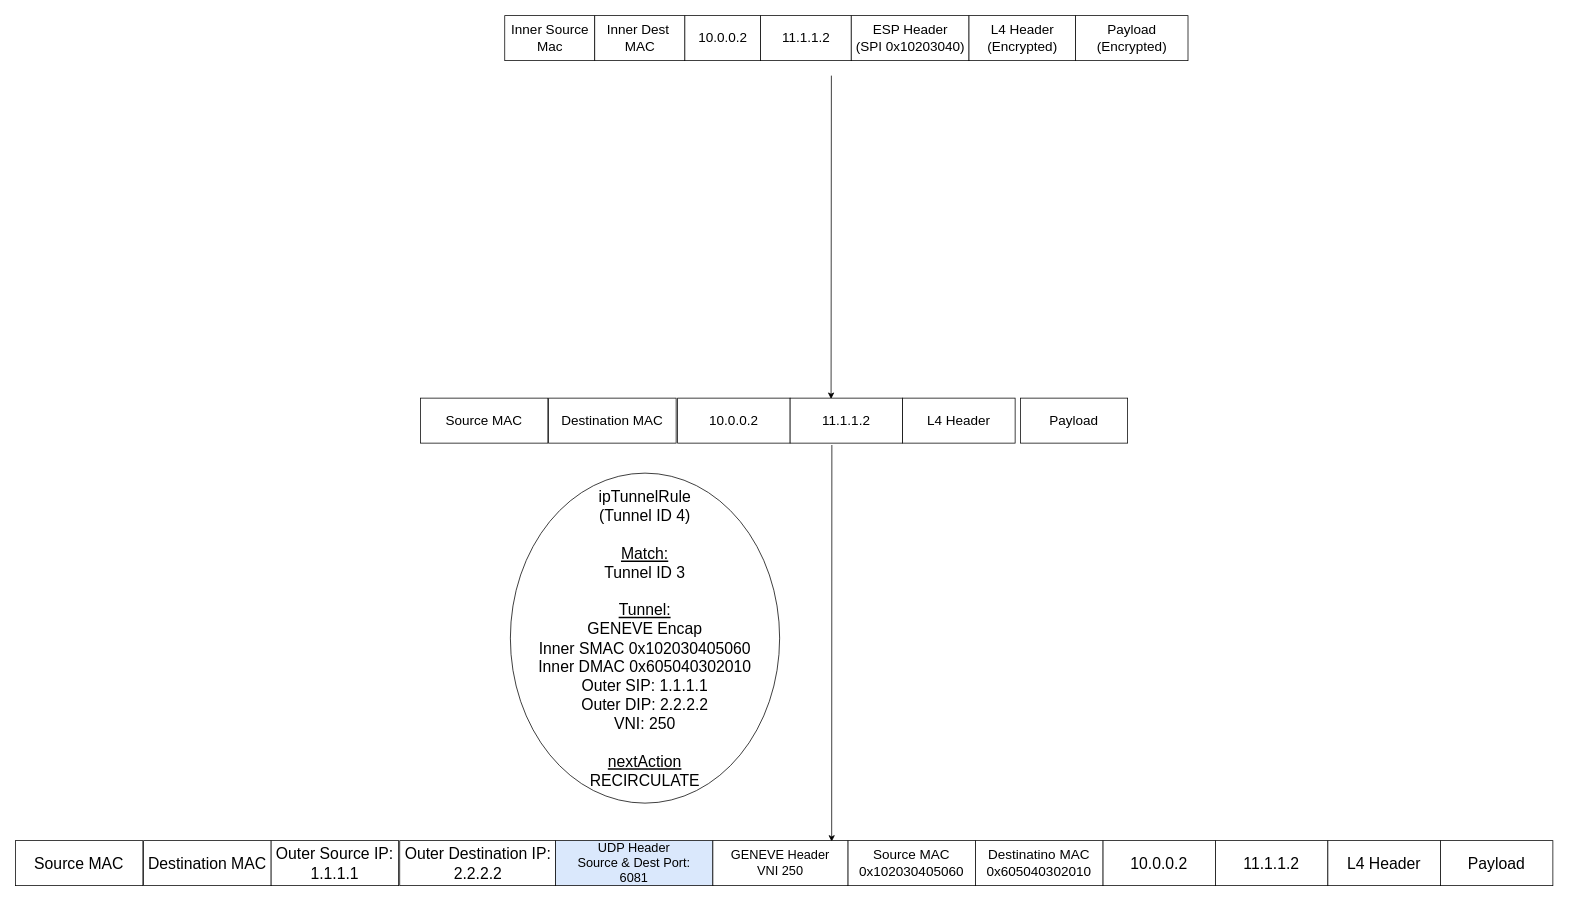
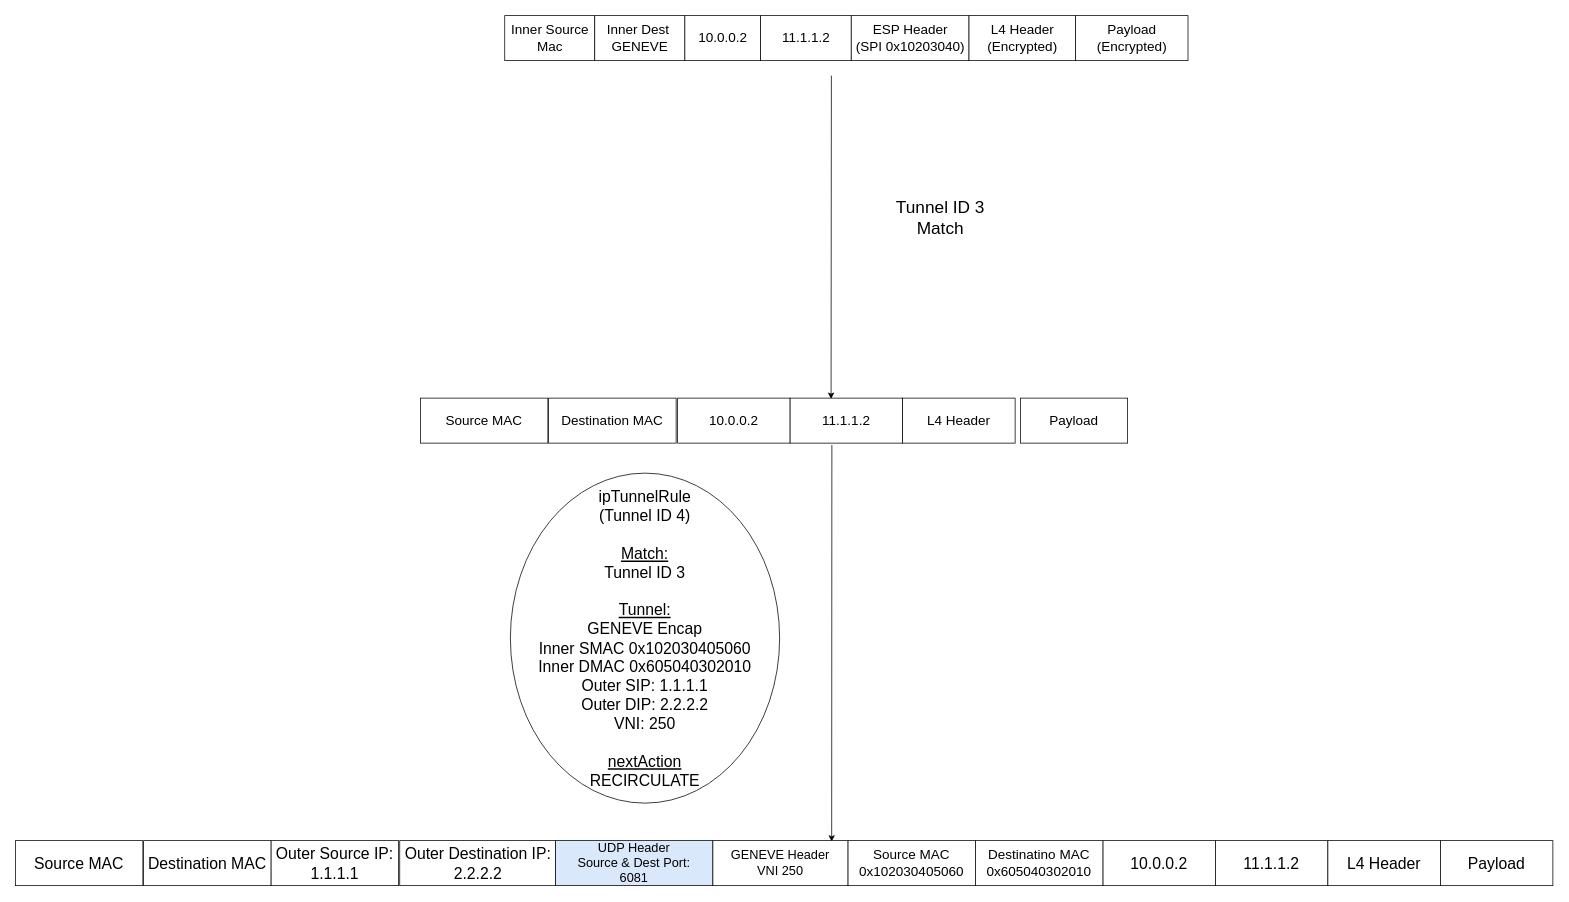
(640, 38) -> (640, 38)
none -> (940, 218)
